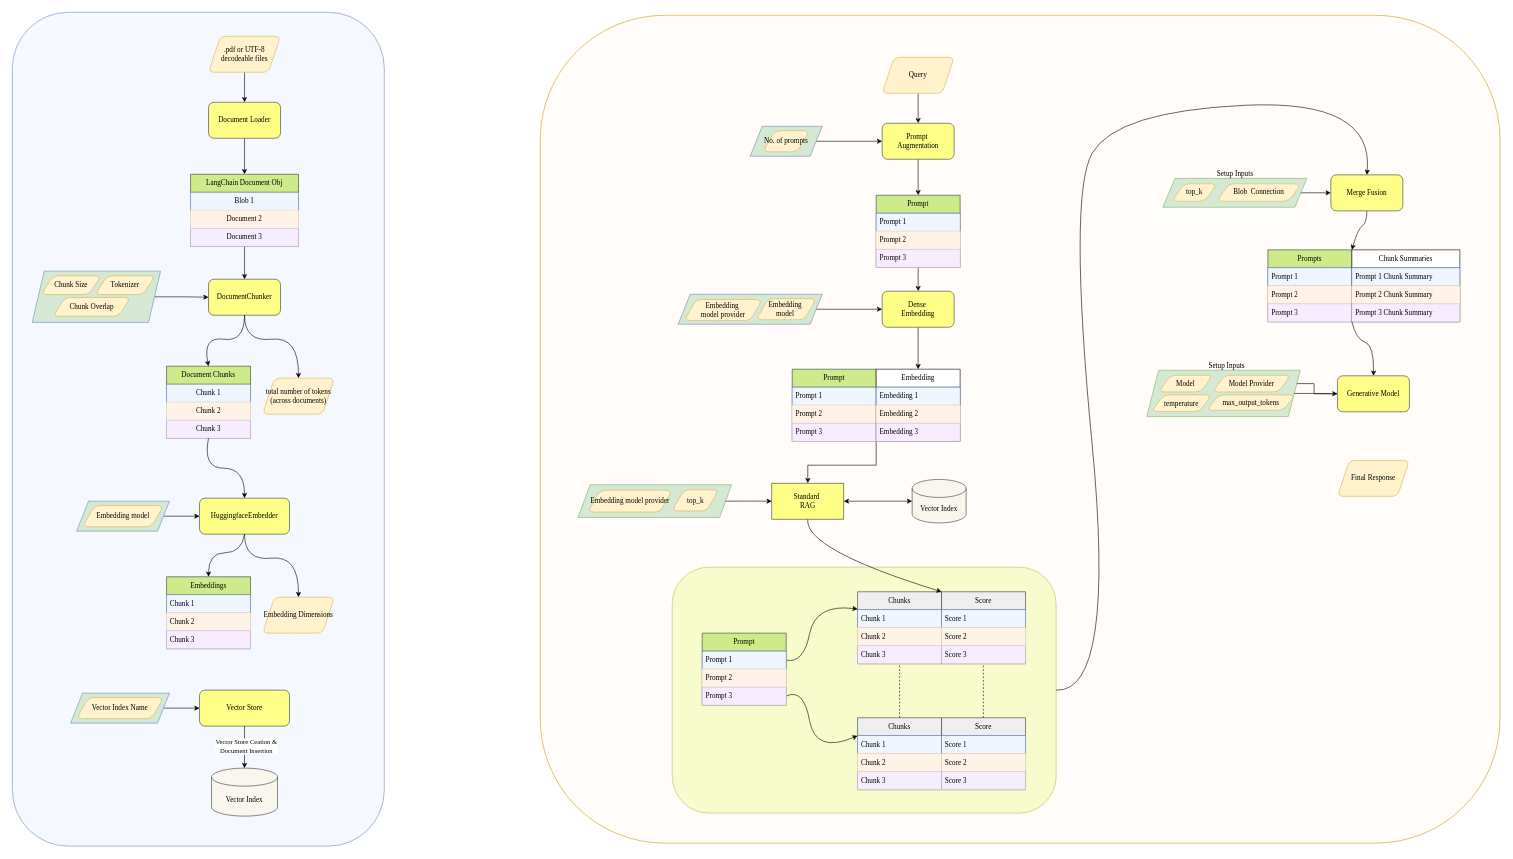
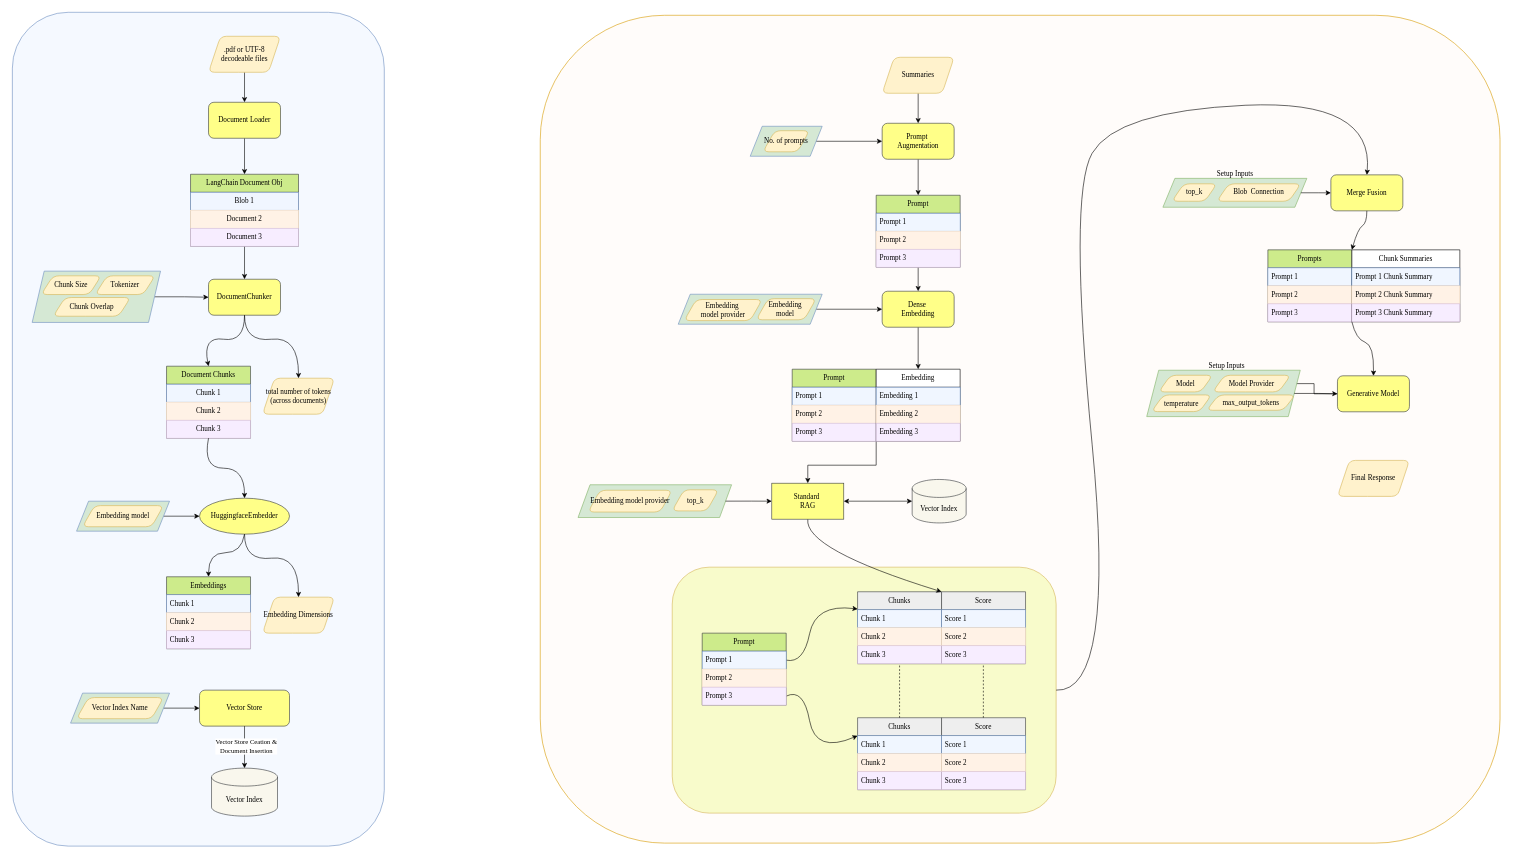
(918, 75) -> (918, 75)
(245, 516) -> (245, 516)
